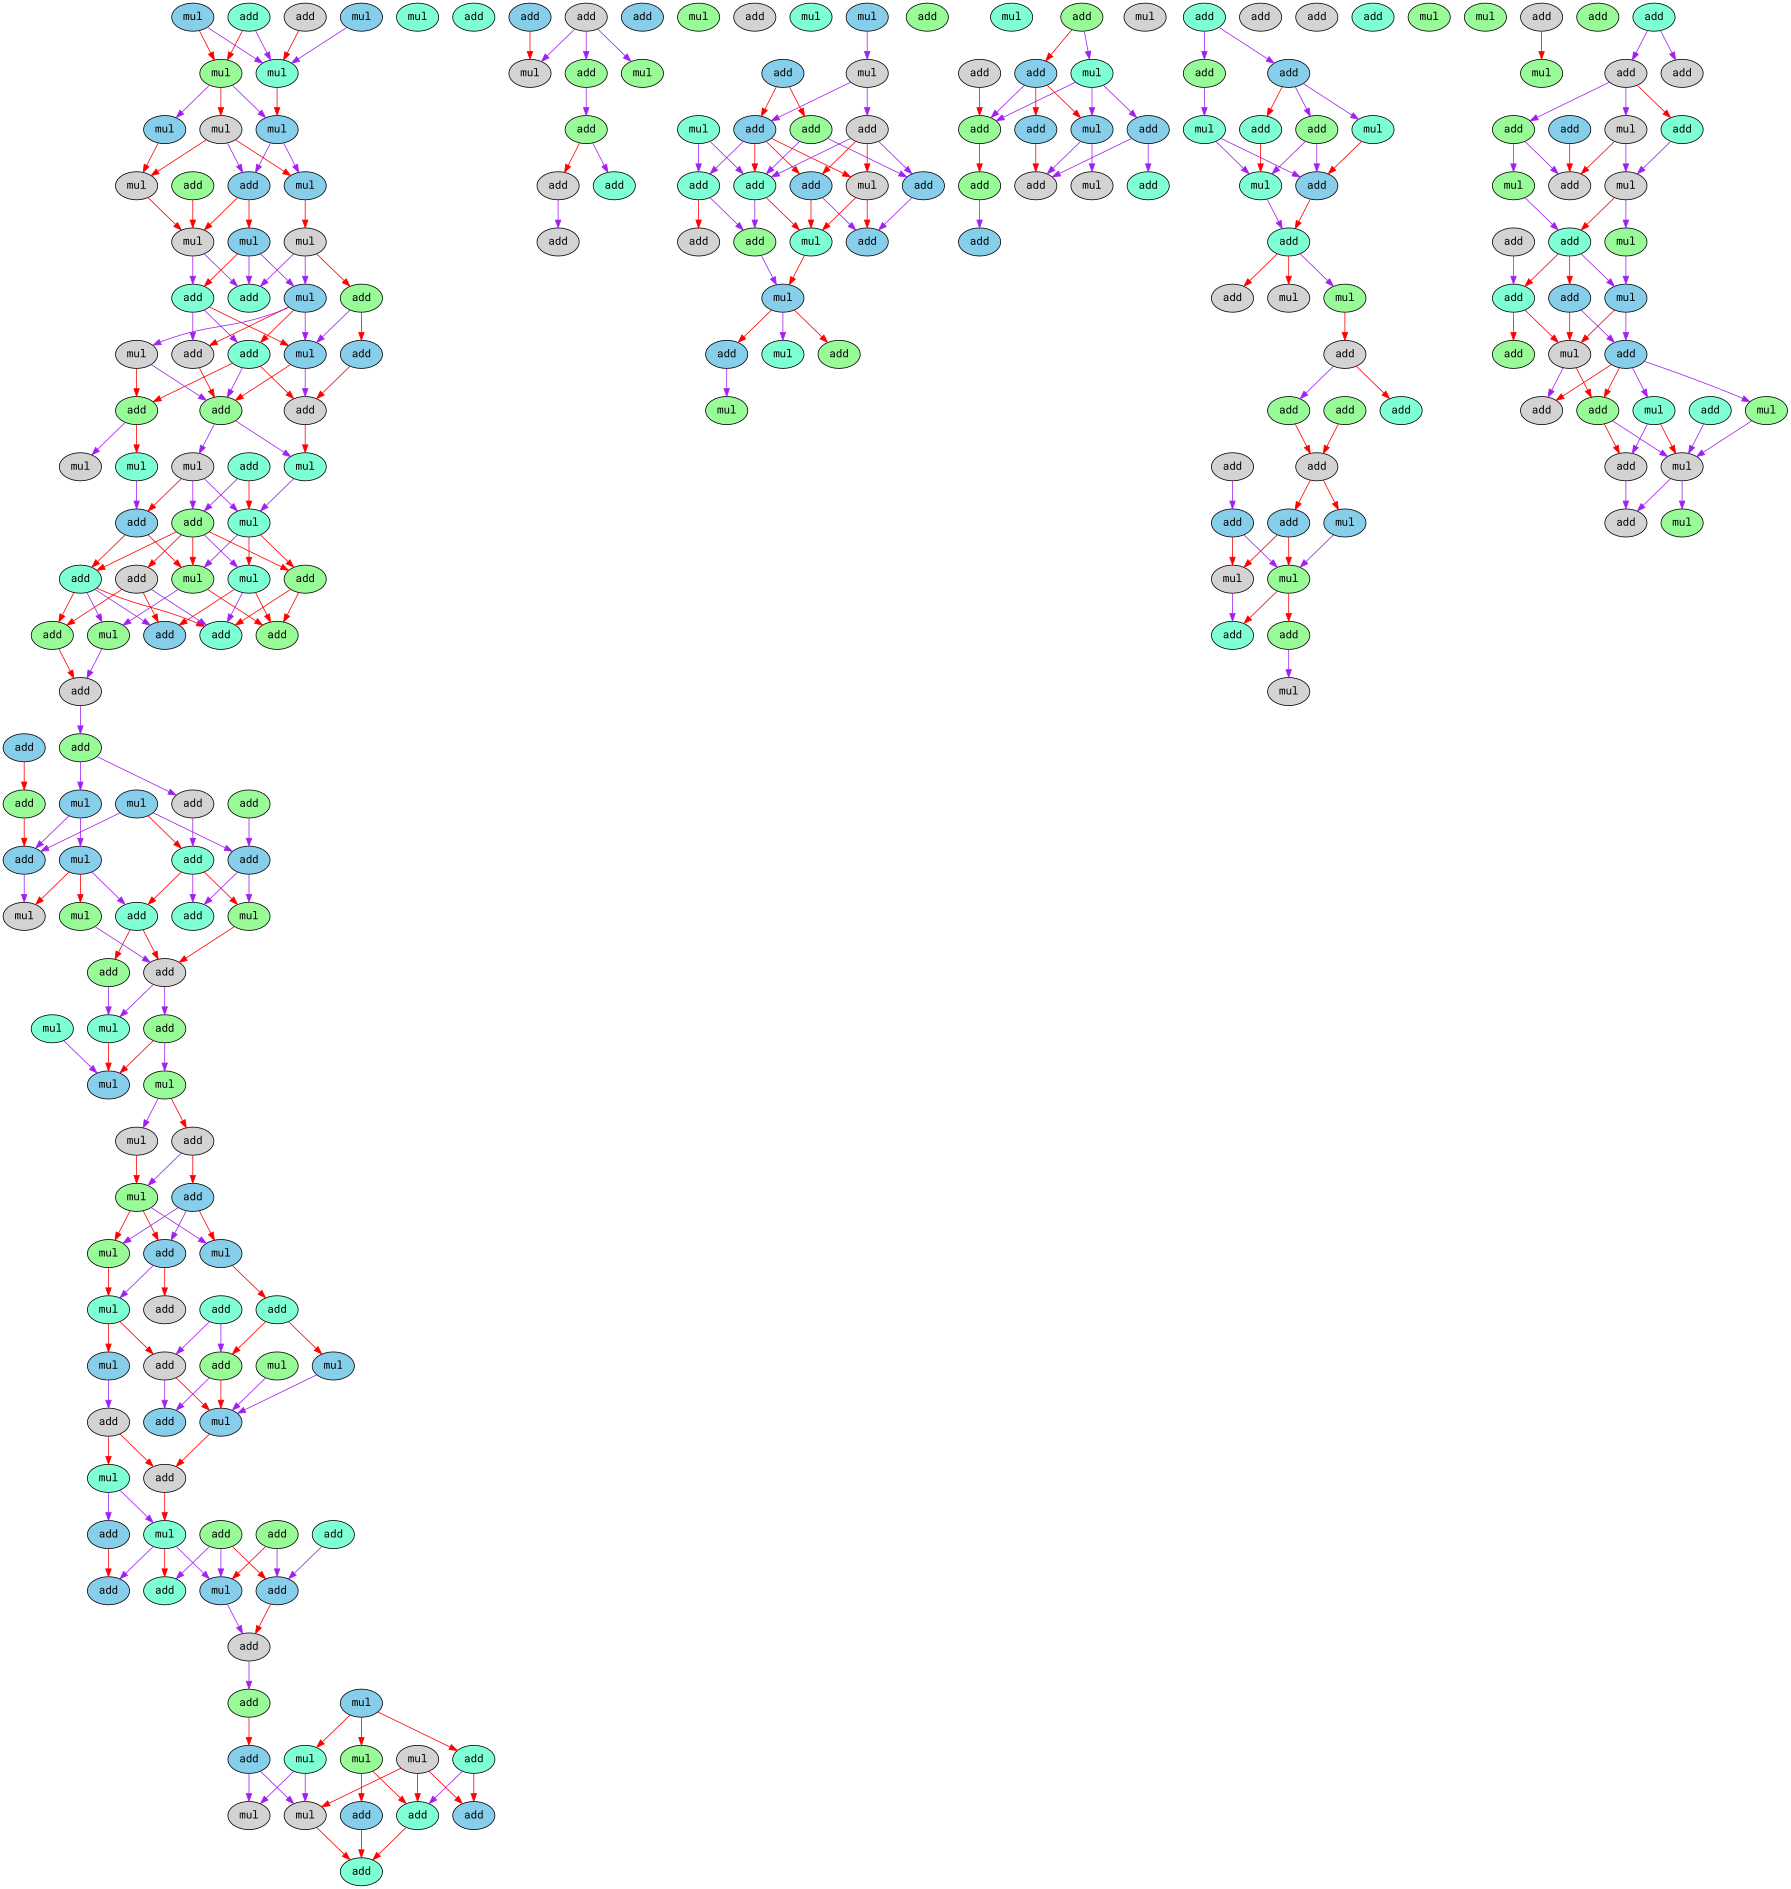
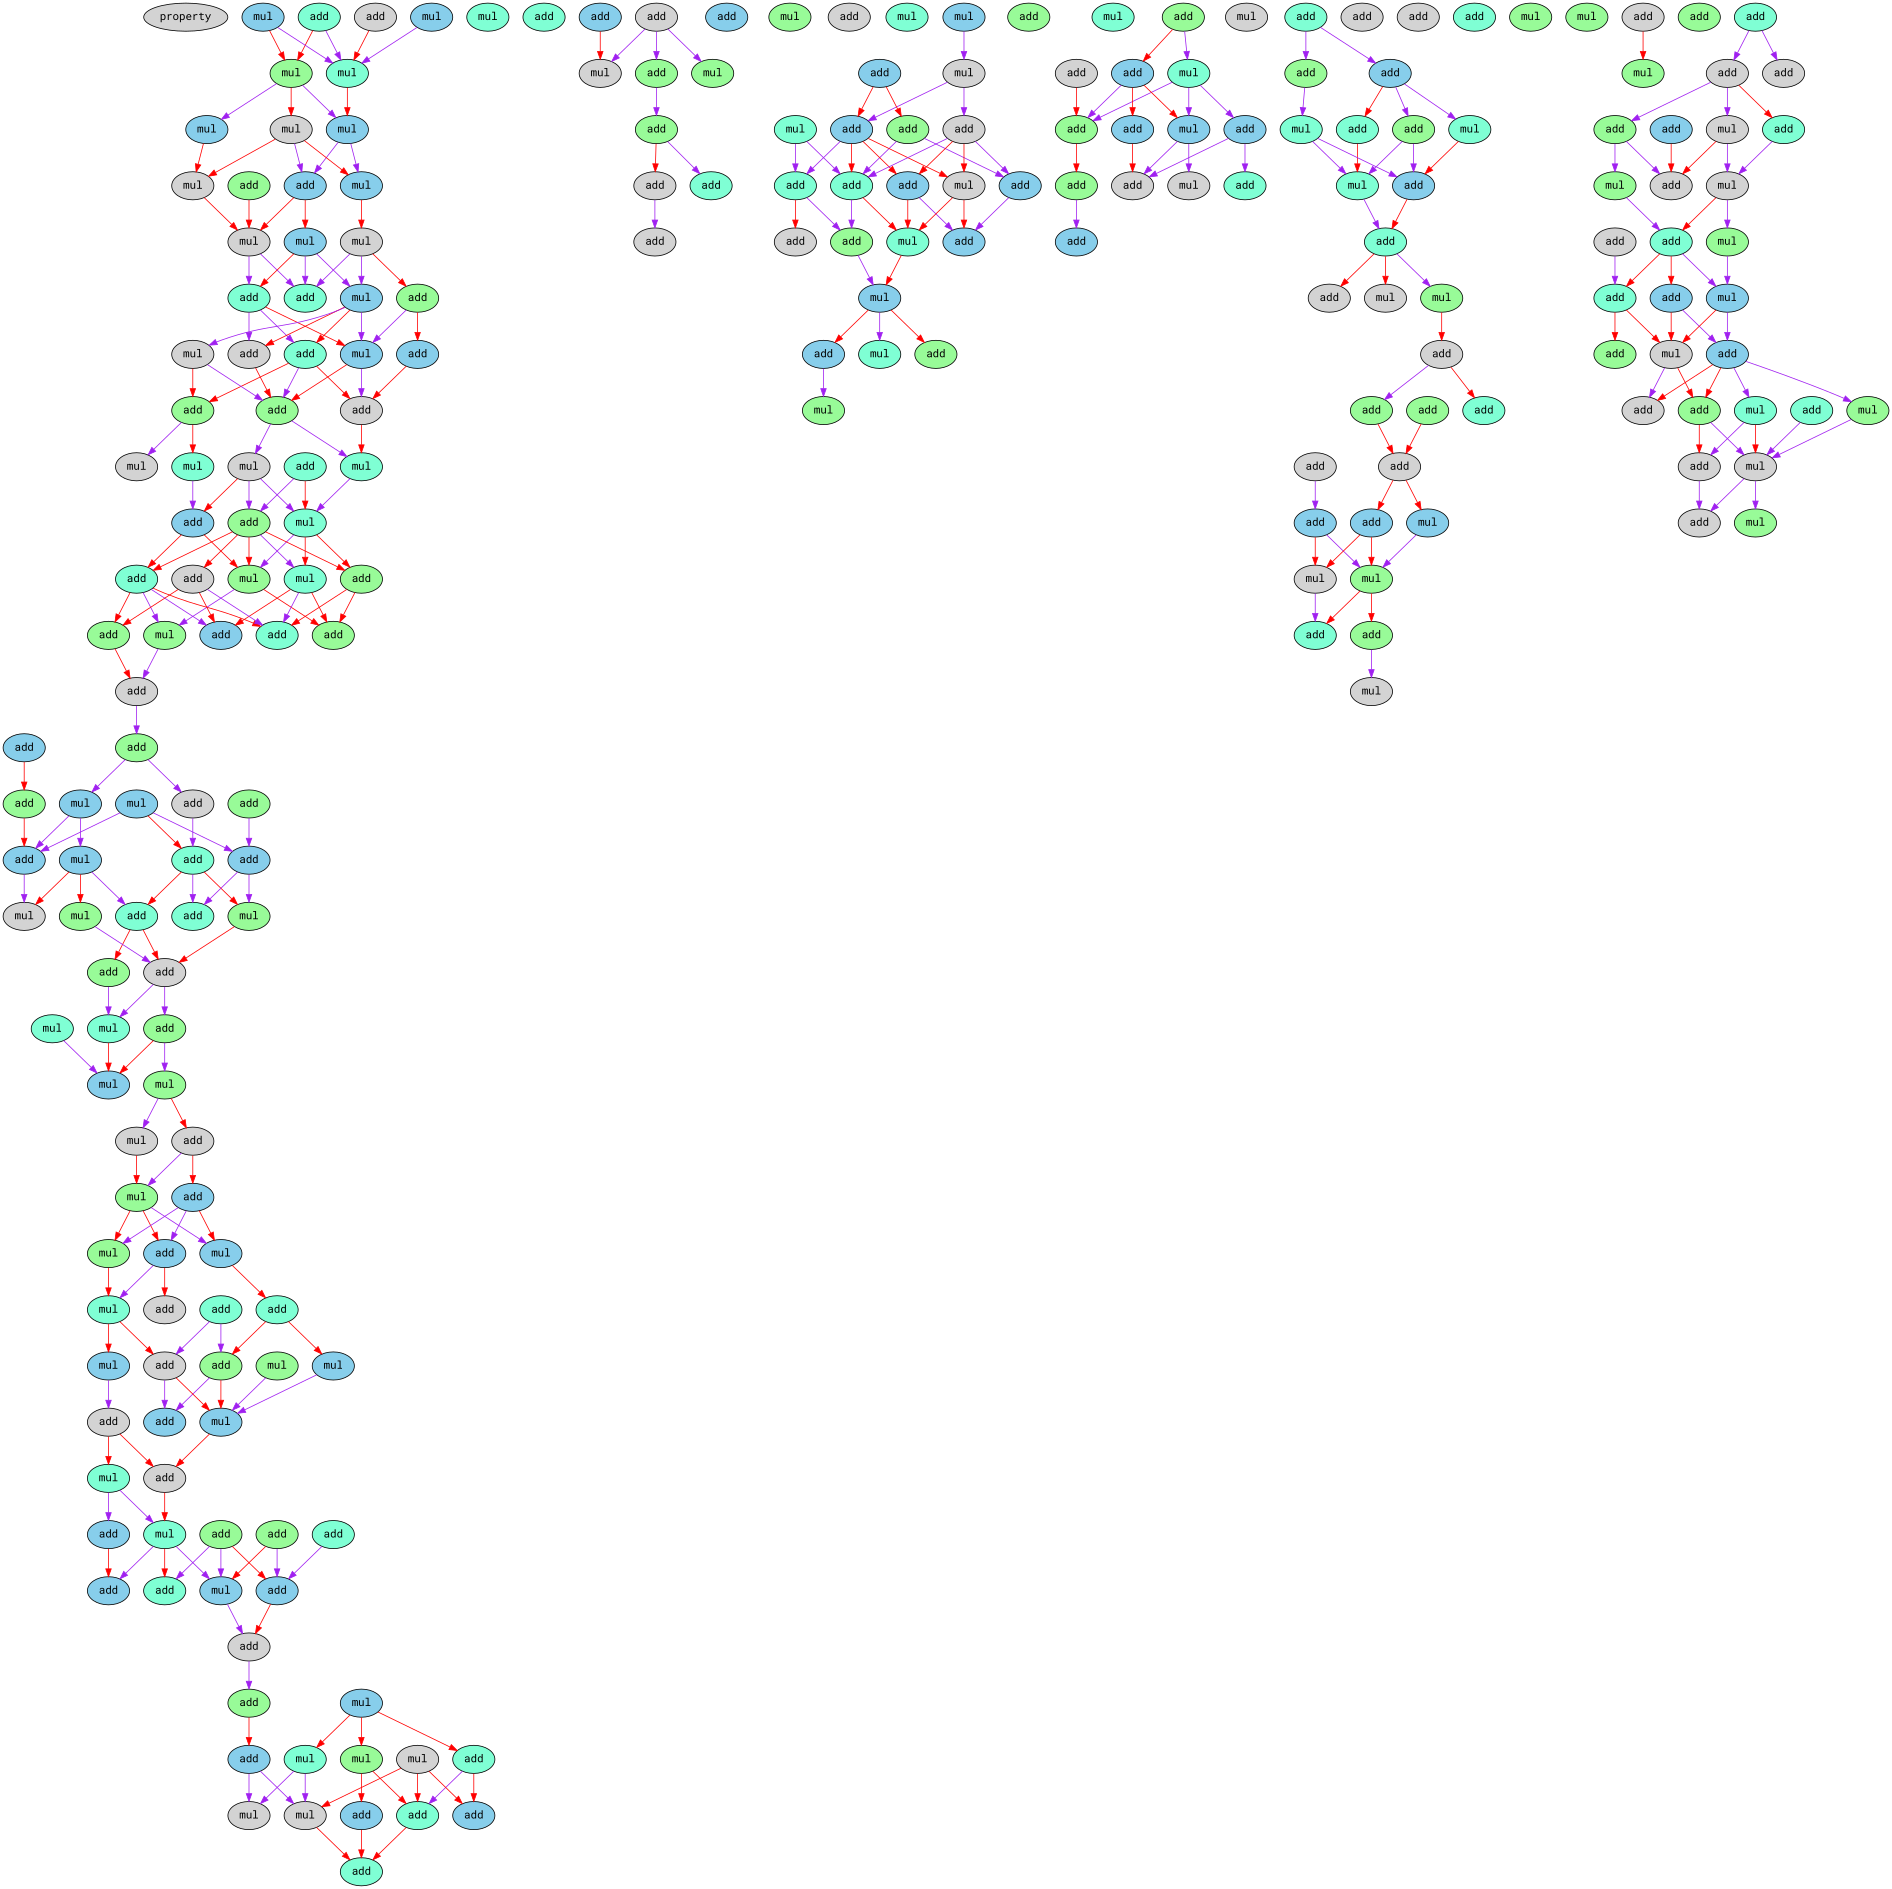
none -> (186, 17)
